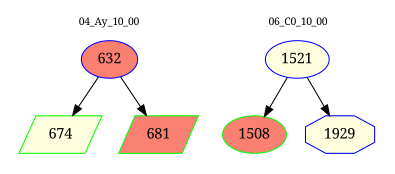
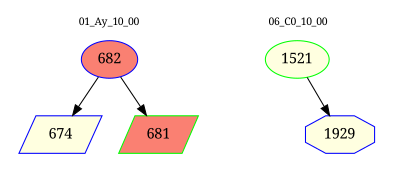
(109, 22) -> (109, 22)
(110, 59) -> (110, 59)
(297, 59) -> (297, 59)
(60, 135) -> (60, 135)
(255, 135) -> none
